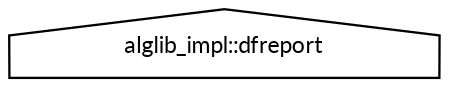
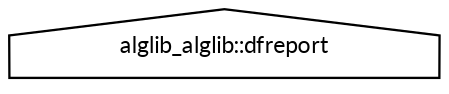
(224, 47) -> (224, 47)
